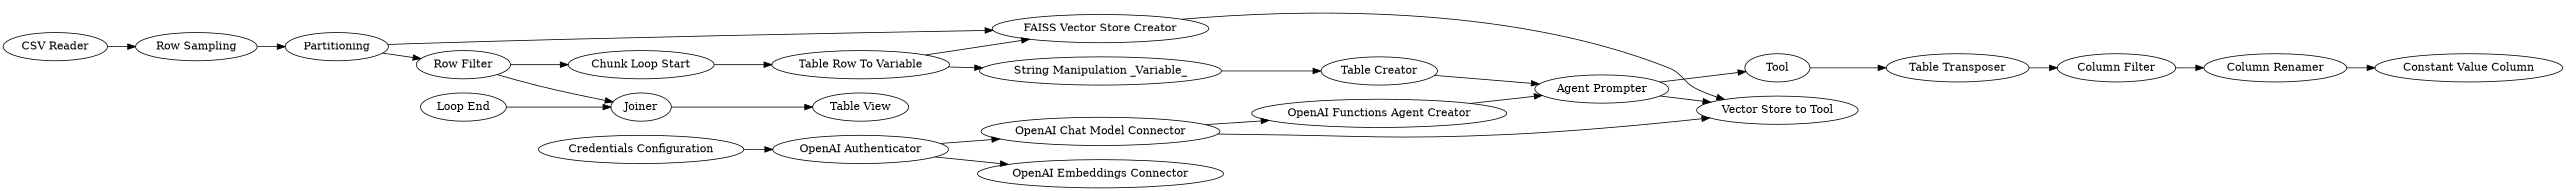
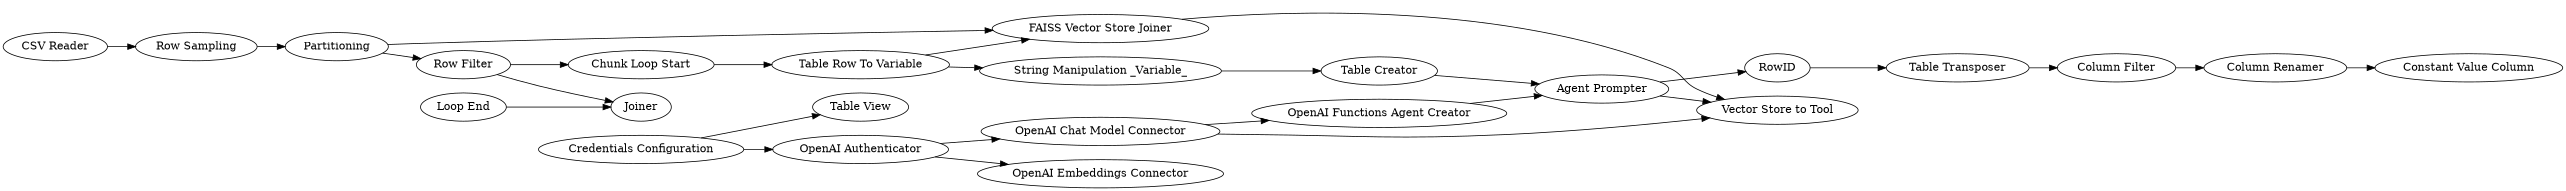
(1100, 29) -> (1100, 29)
(1777, 68) -> (1777, 68)
(738, 107) -> (757, 127)
